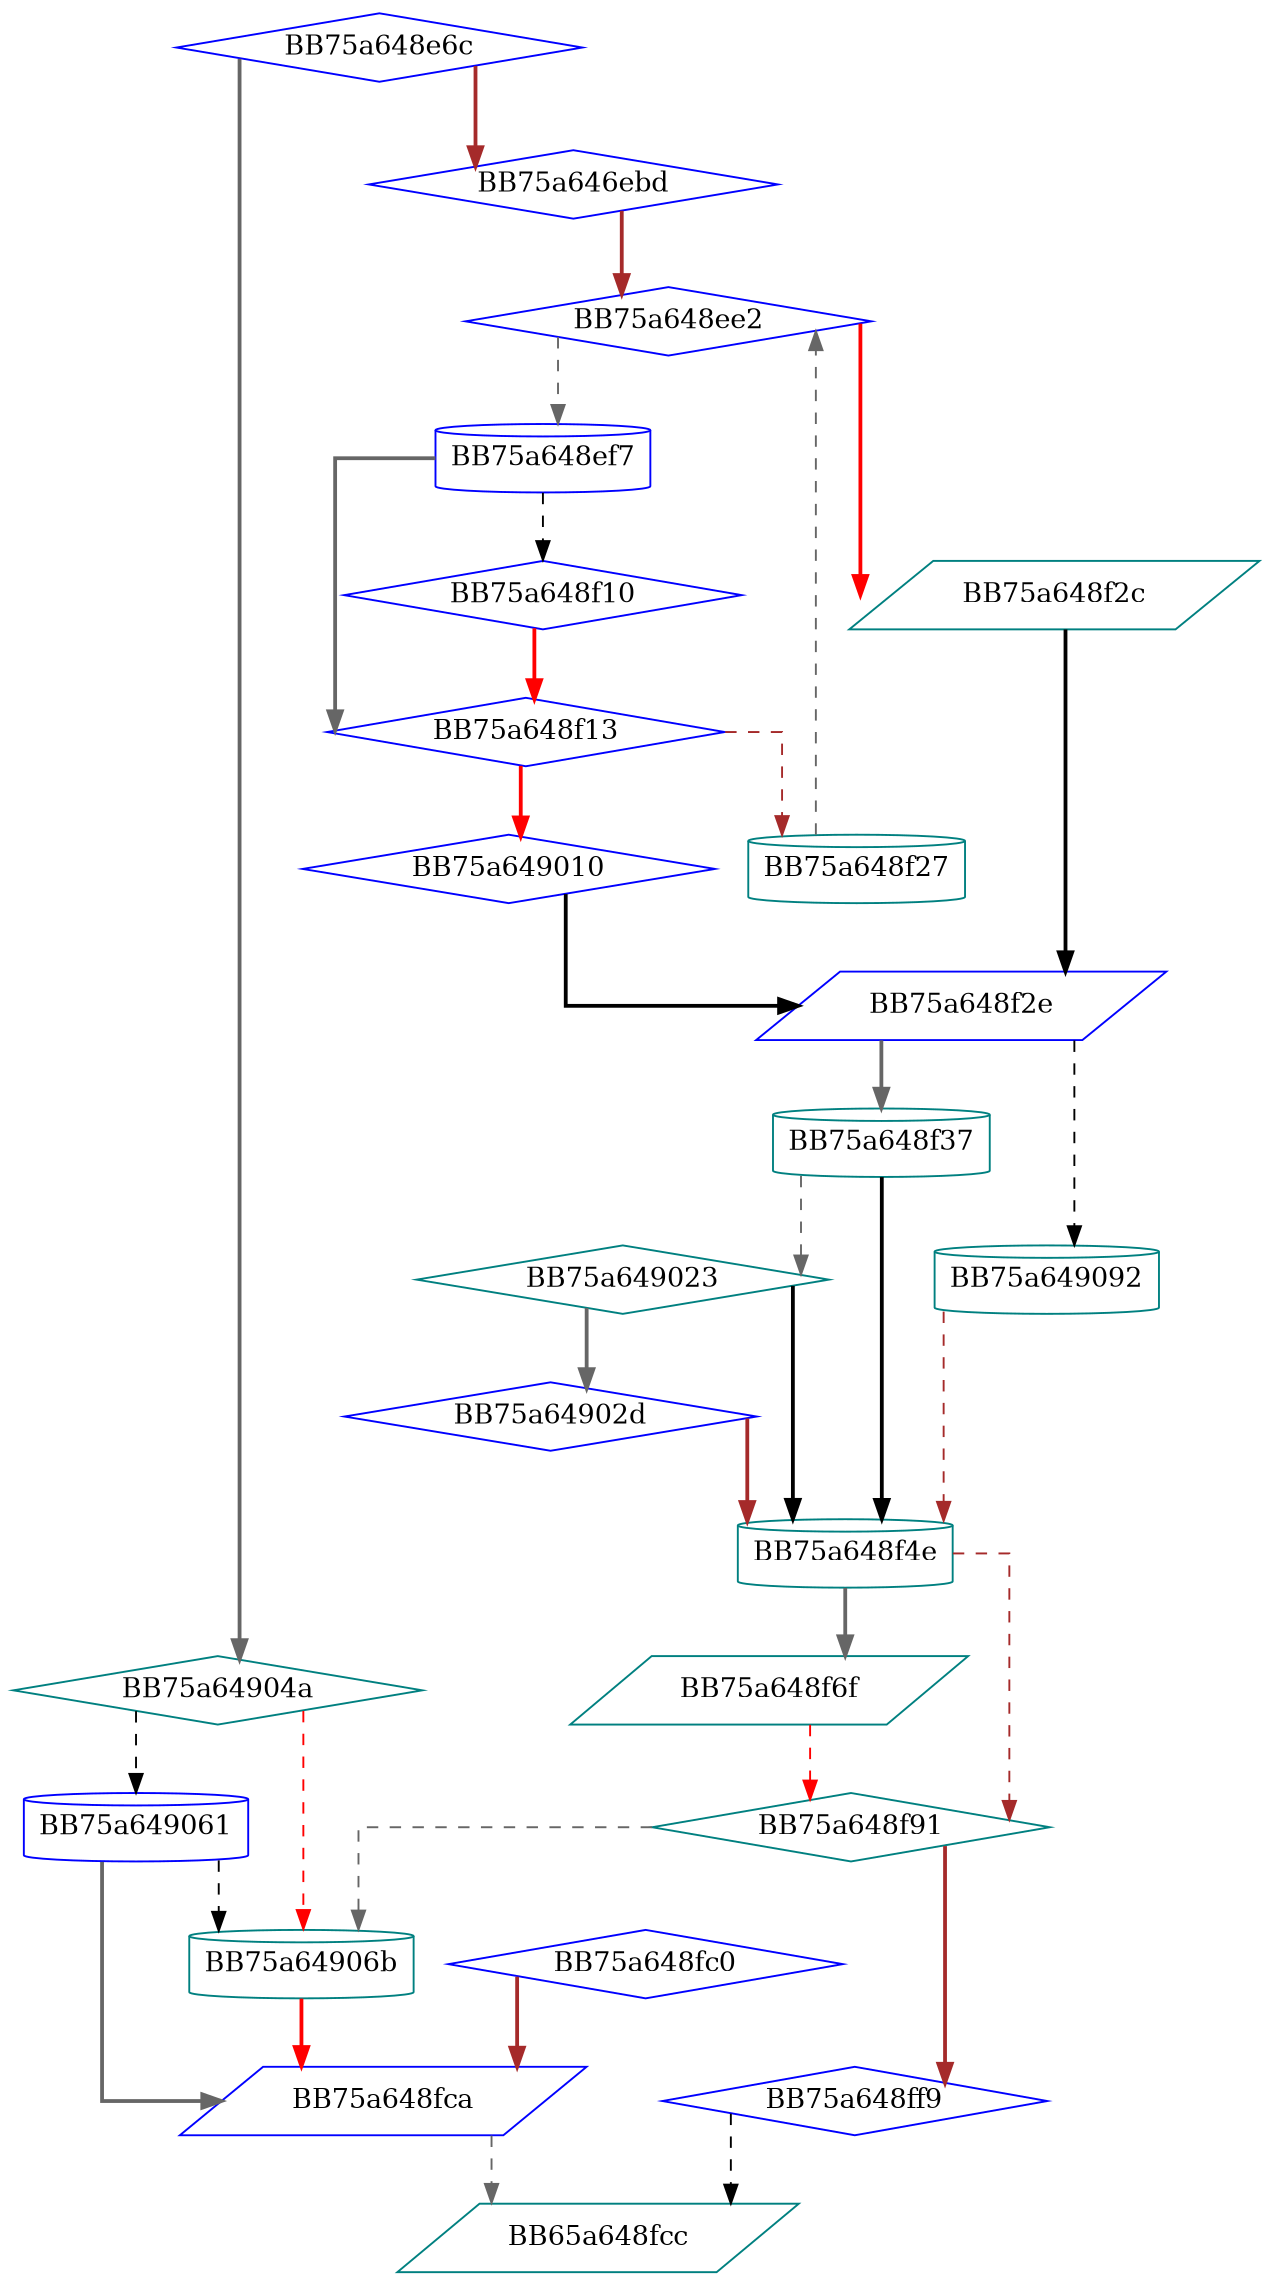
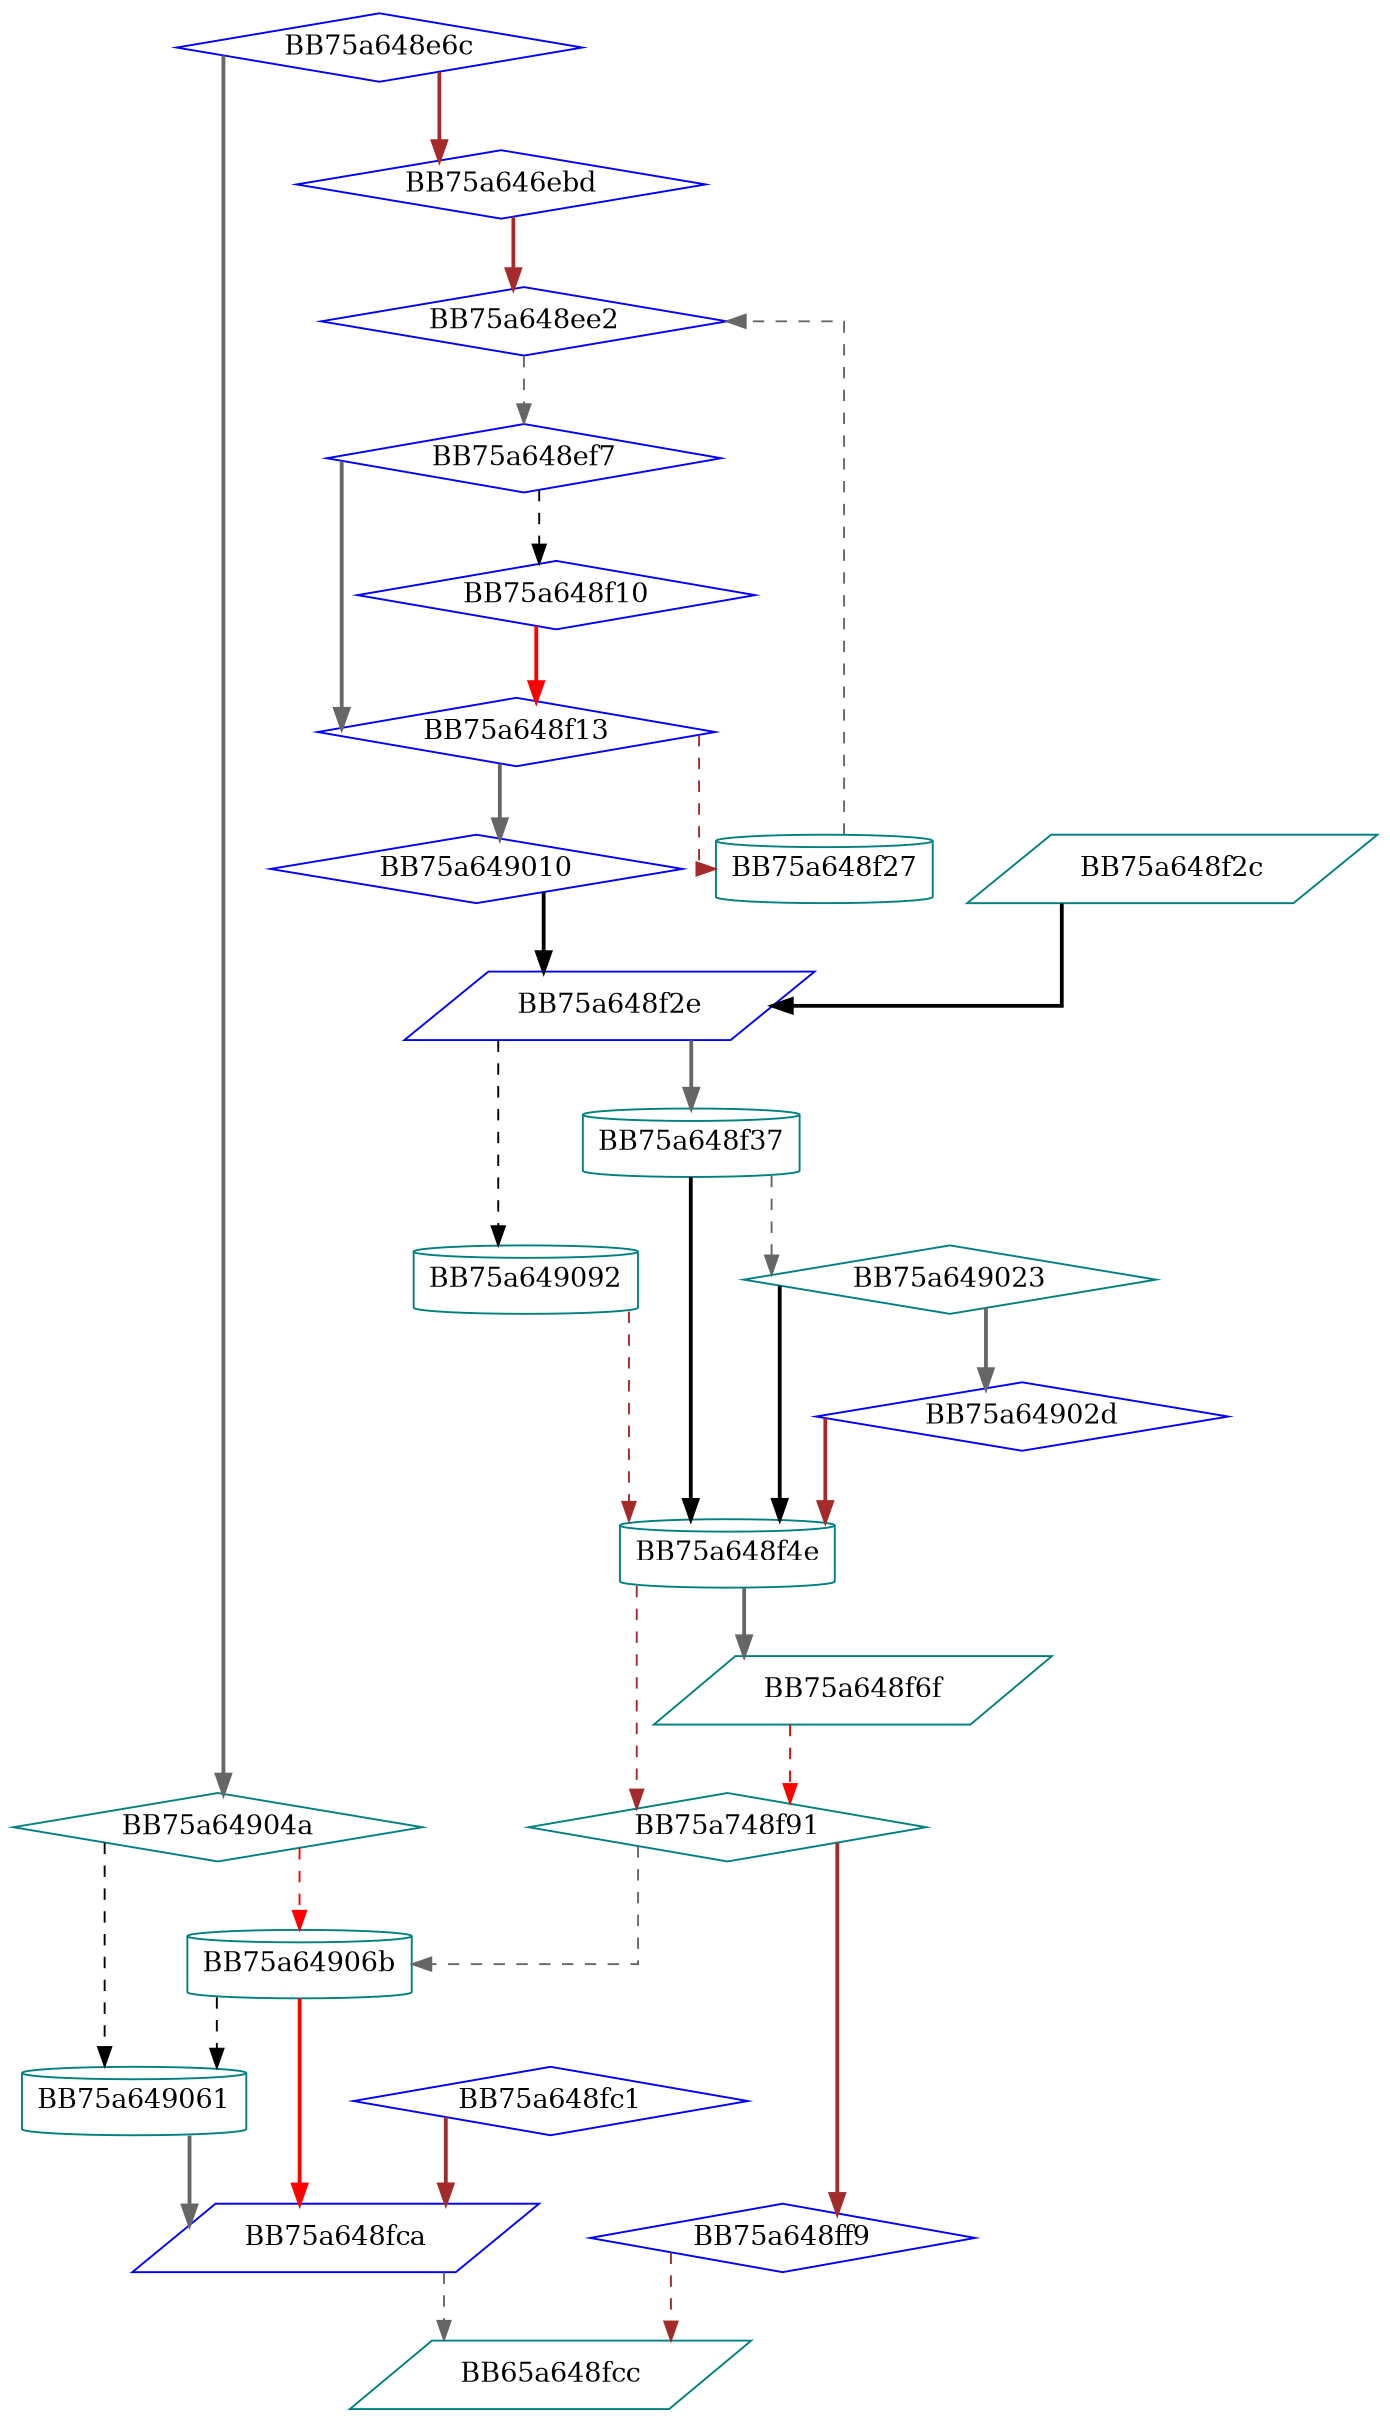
(860, 450) -> none
(543, 458) -> (524, 458)
(521, 792) -> (500, 792)
(136, 1827) -> (134, 2101)
(851, 1827) -> (727, 1827)
(219, 1886) -> (217, 2023)
(646, 1964) -> (551, 2101)
(731, 2149) -> (671, 2287)
